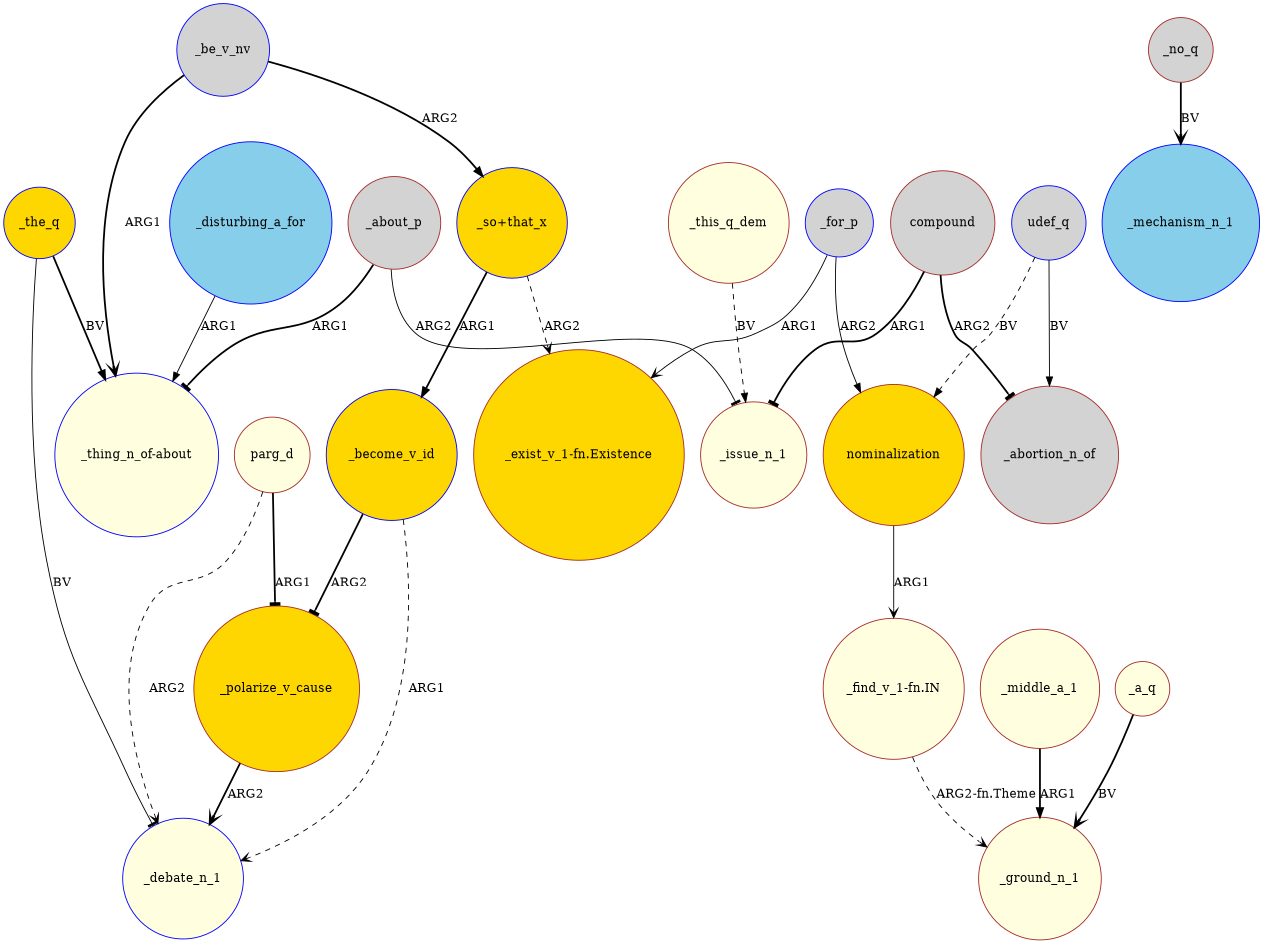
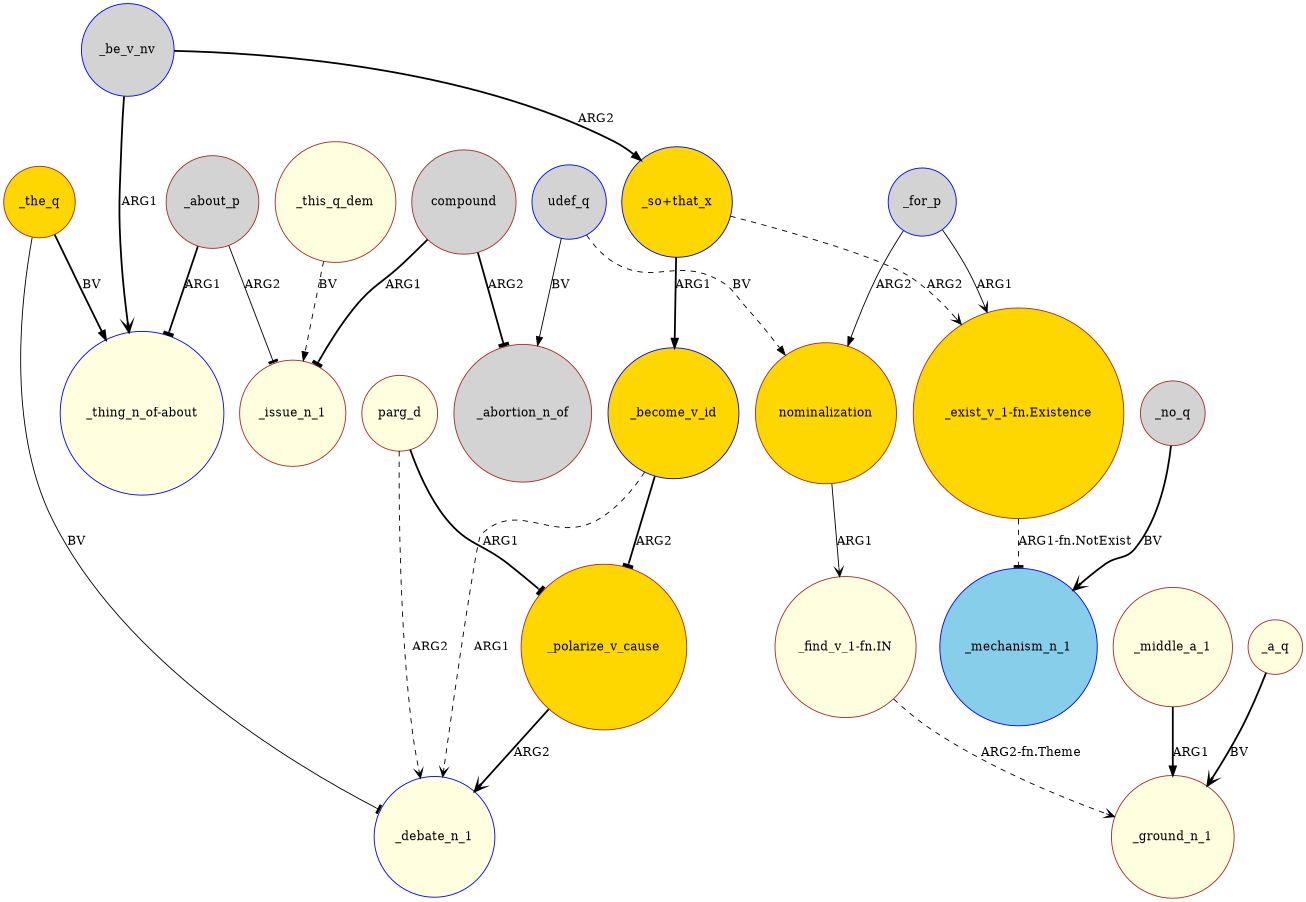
(39, 223) -> (39, 202)
(251, 223) -> none
none -> (1019, 541)
